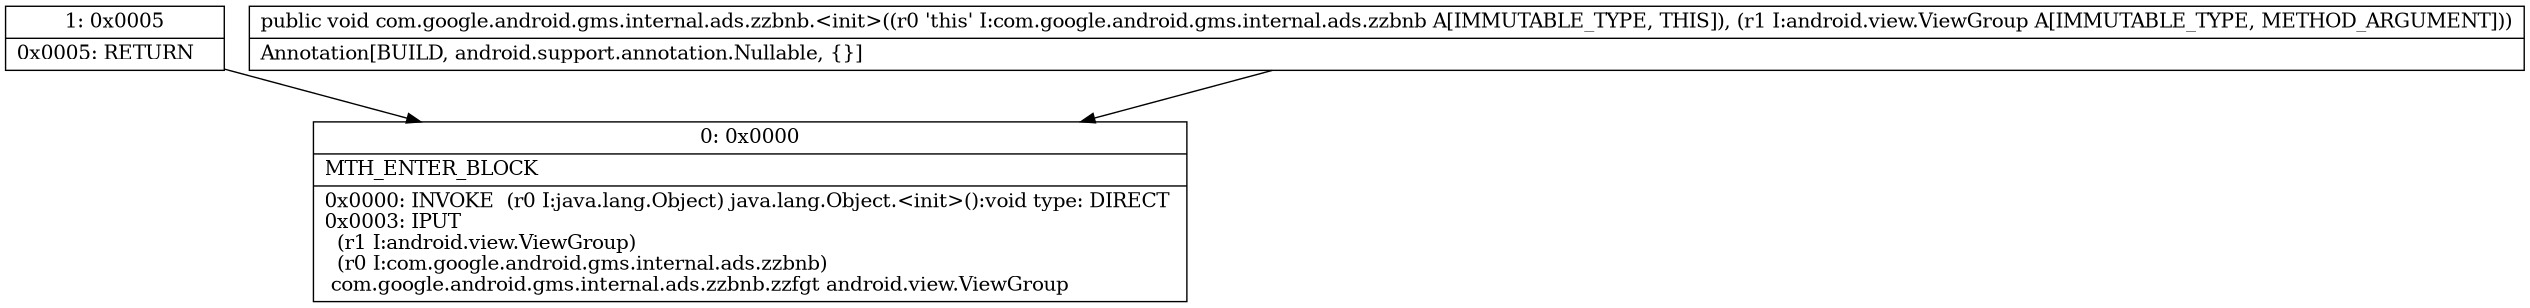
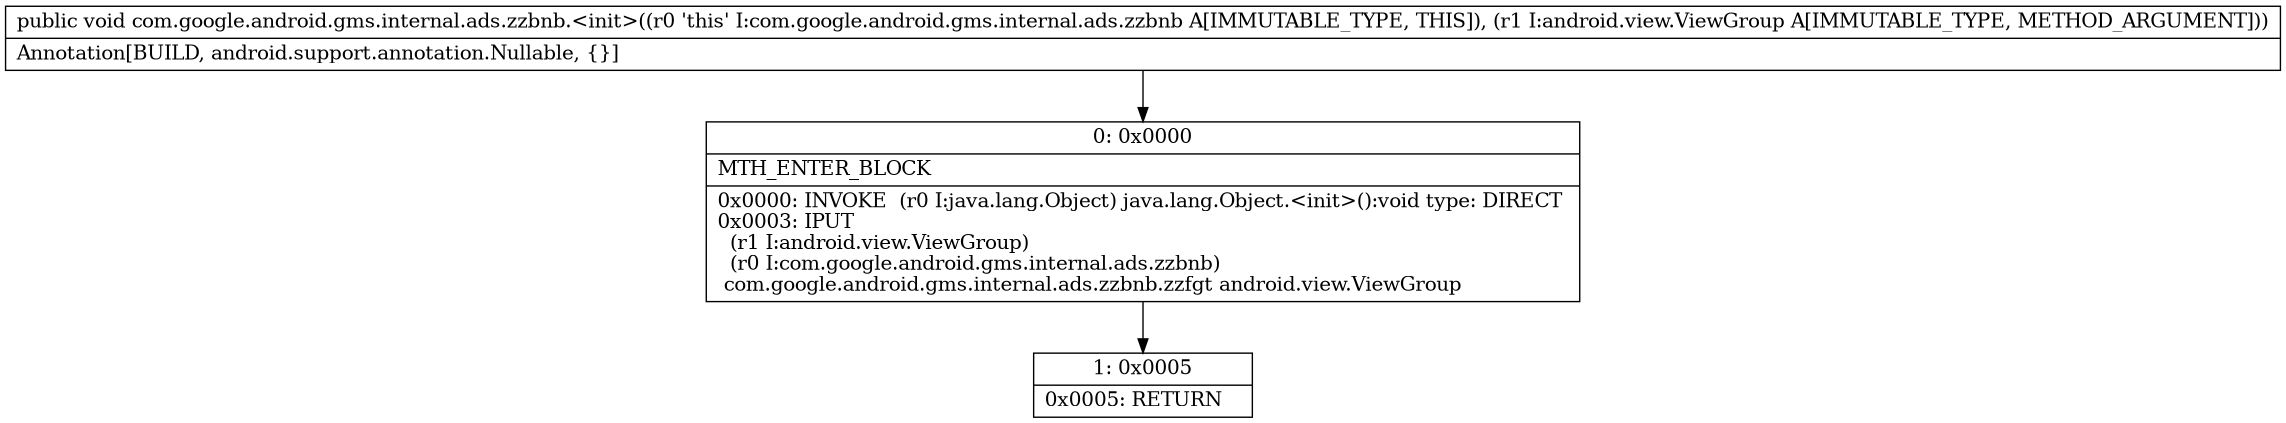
(316, 94) -> (1143, 320)
